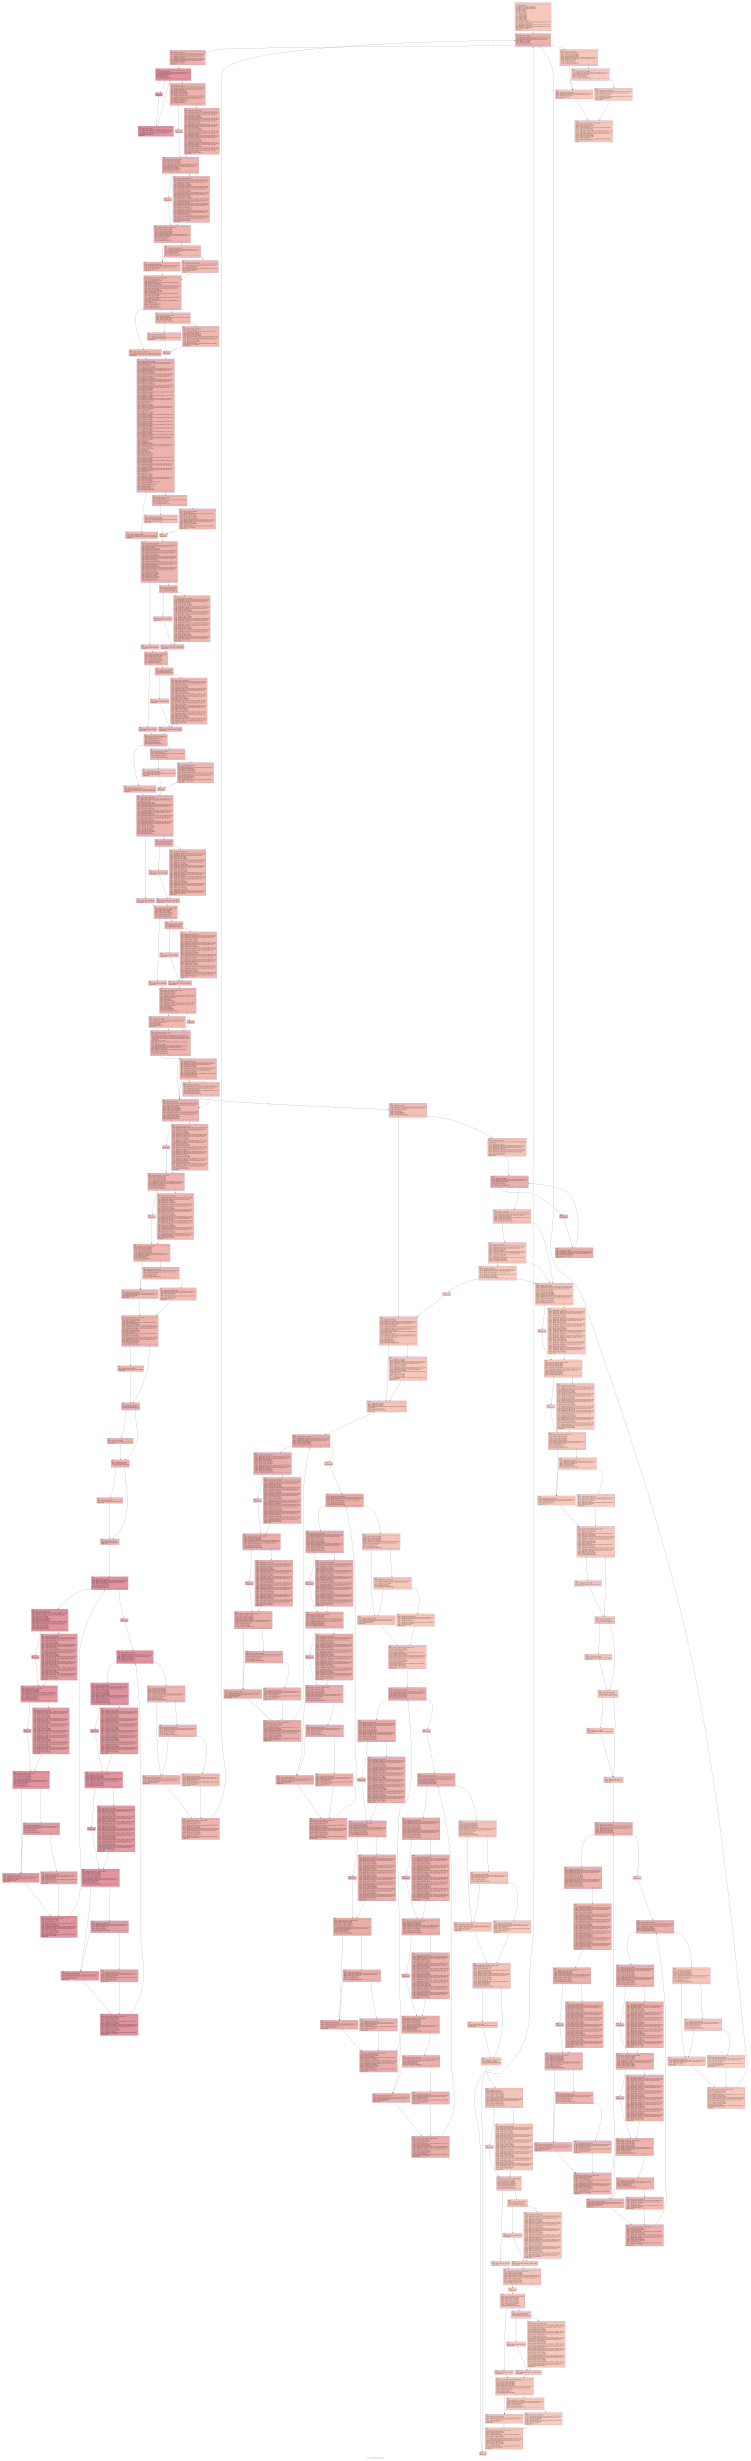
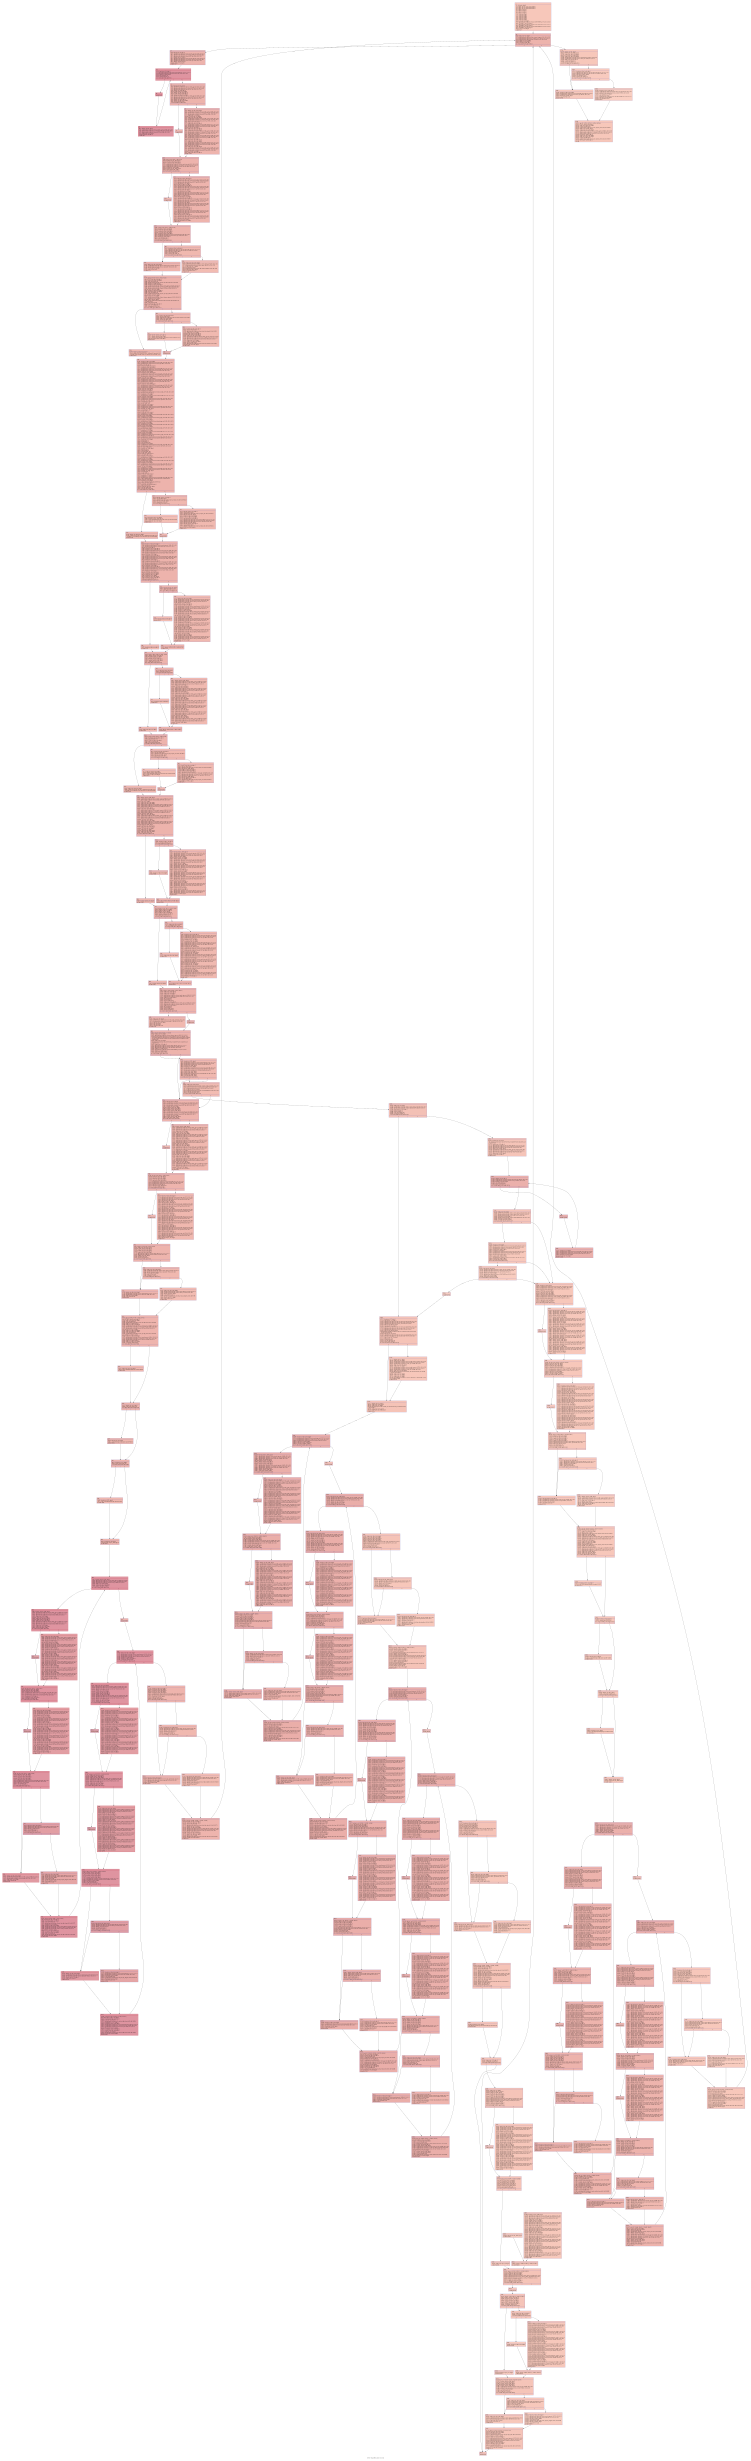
none -> (568, 1927)
(518, 2203) -> none
